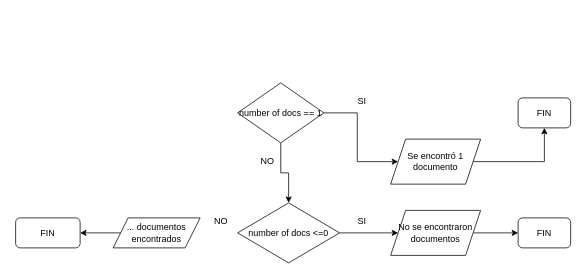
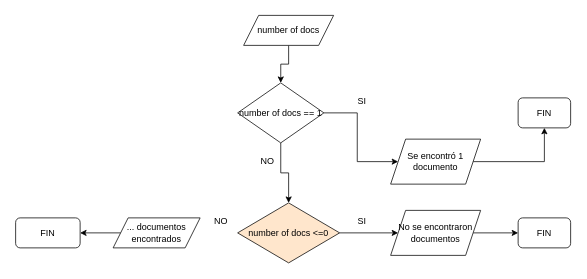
none -> (288, 30)
none -> (287, 64)
(288, 233) -> (288, 233)
